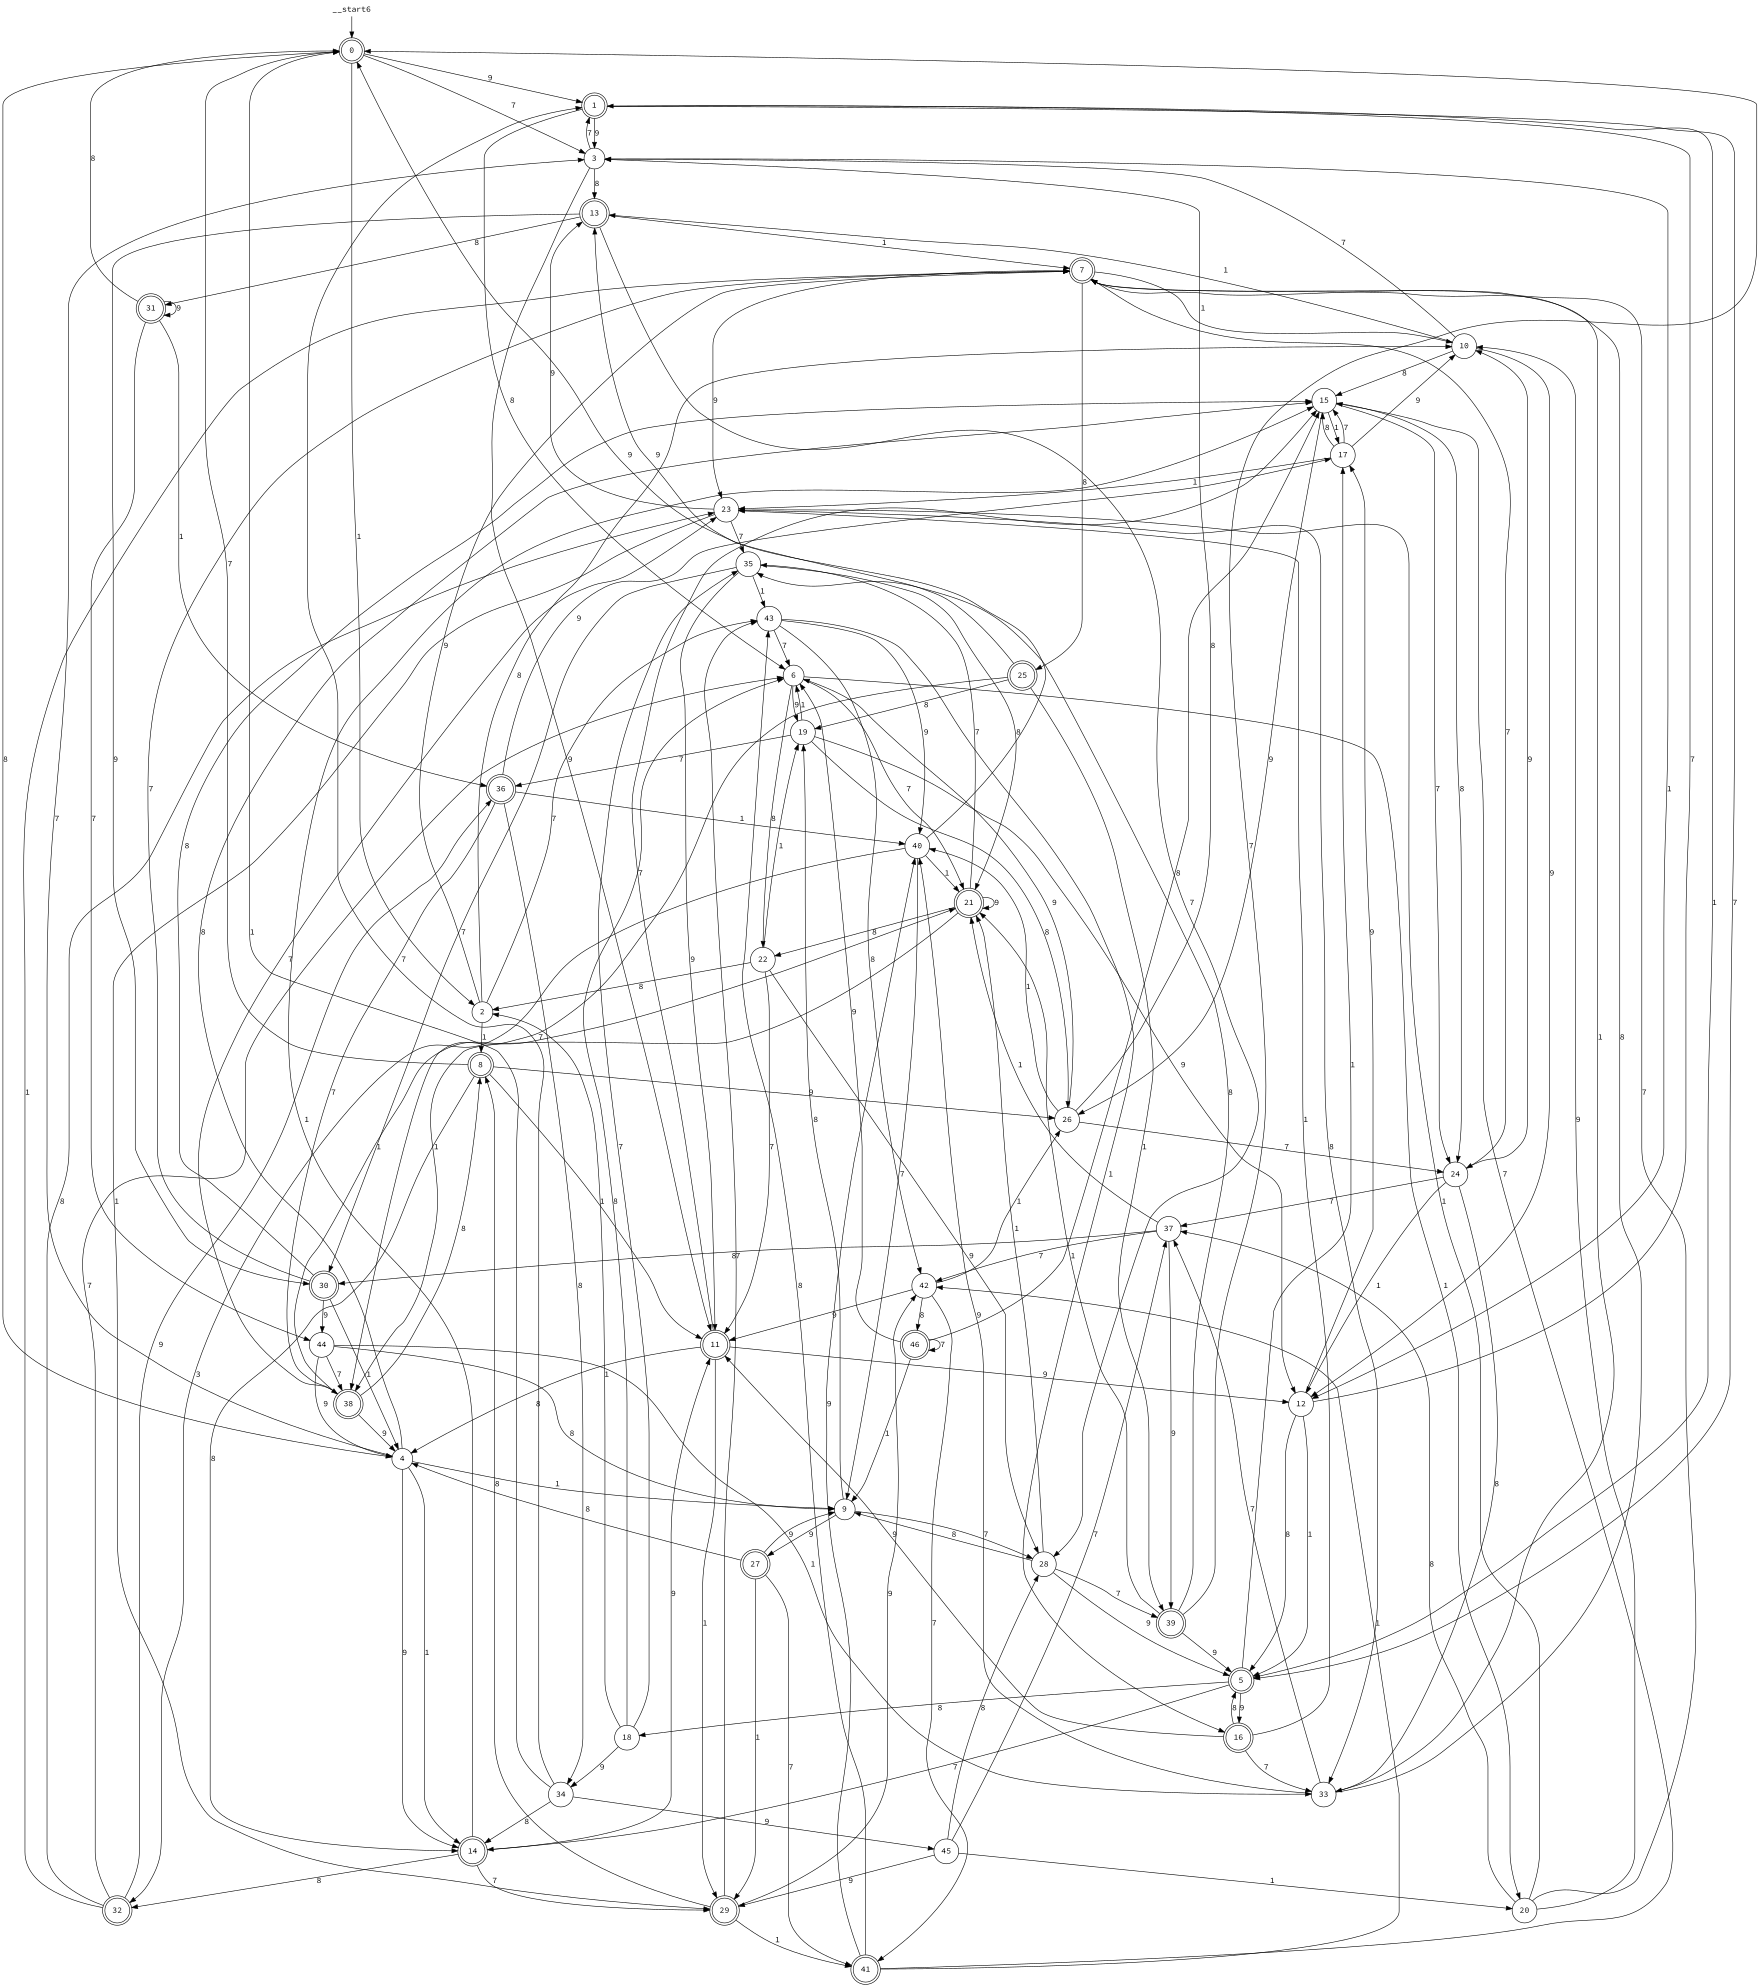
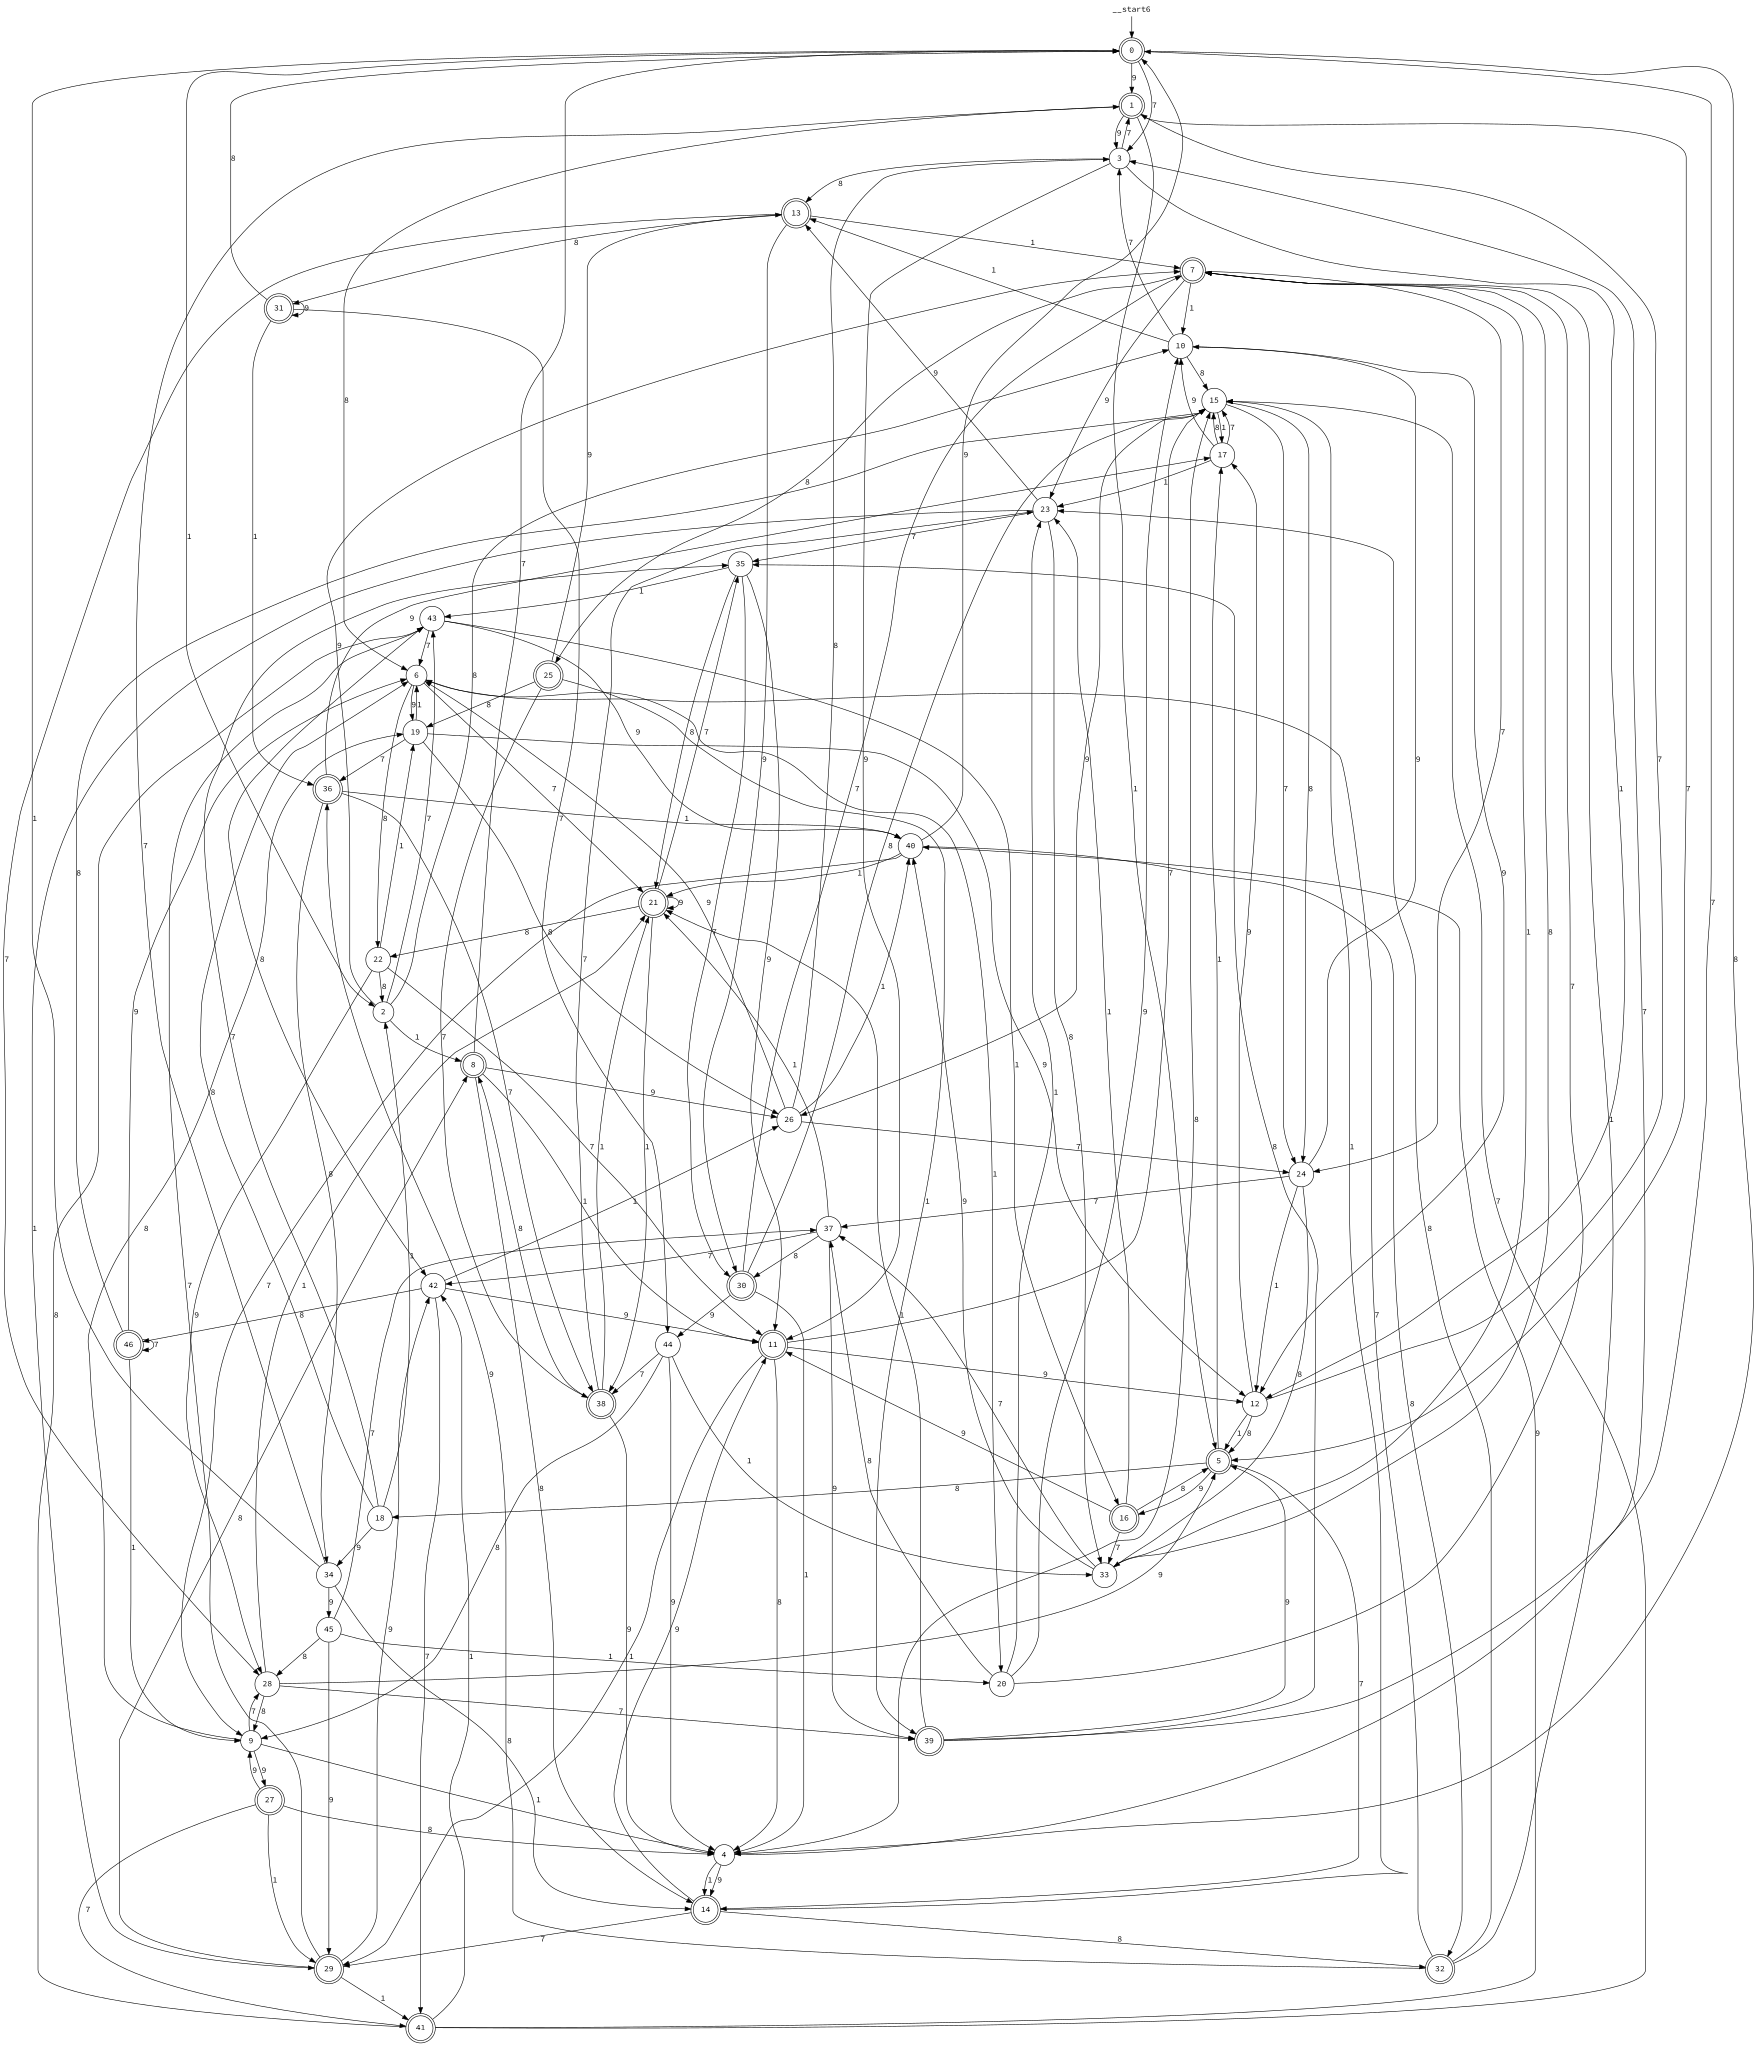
(198, 1374) -> (1412, 1404)
(619, 1496) -> (484, 1802)
